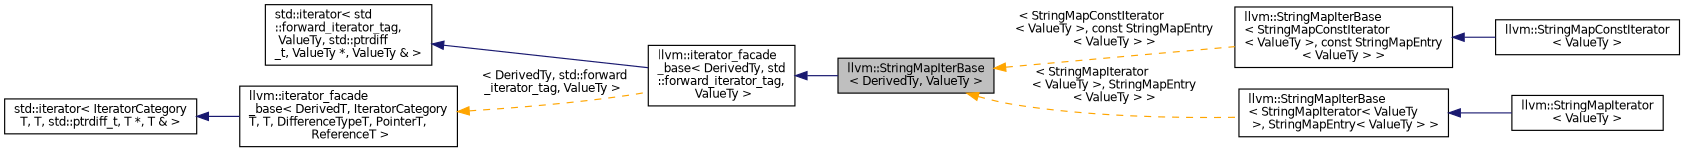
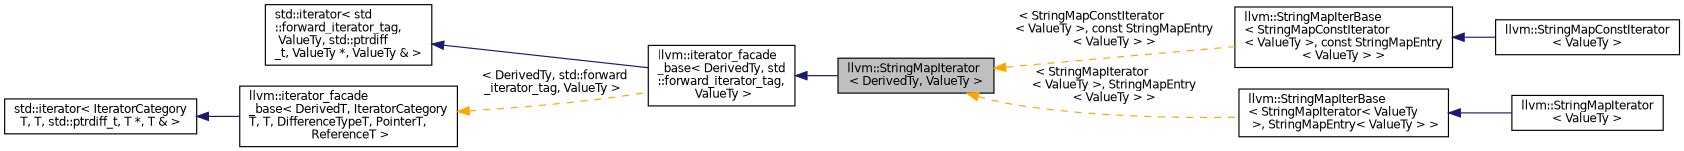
(916, 76) -> (916, 76)
